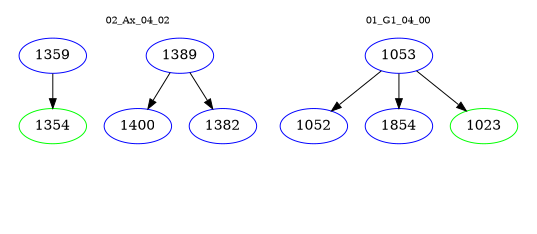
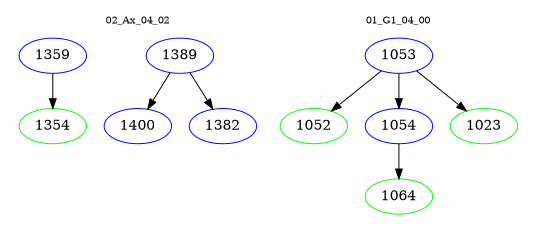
(314, 126) -> (314, 126)
(399, 126) -> (399, 126)
none -> (399, 197)
